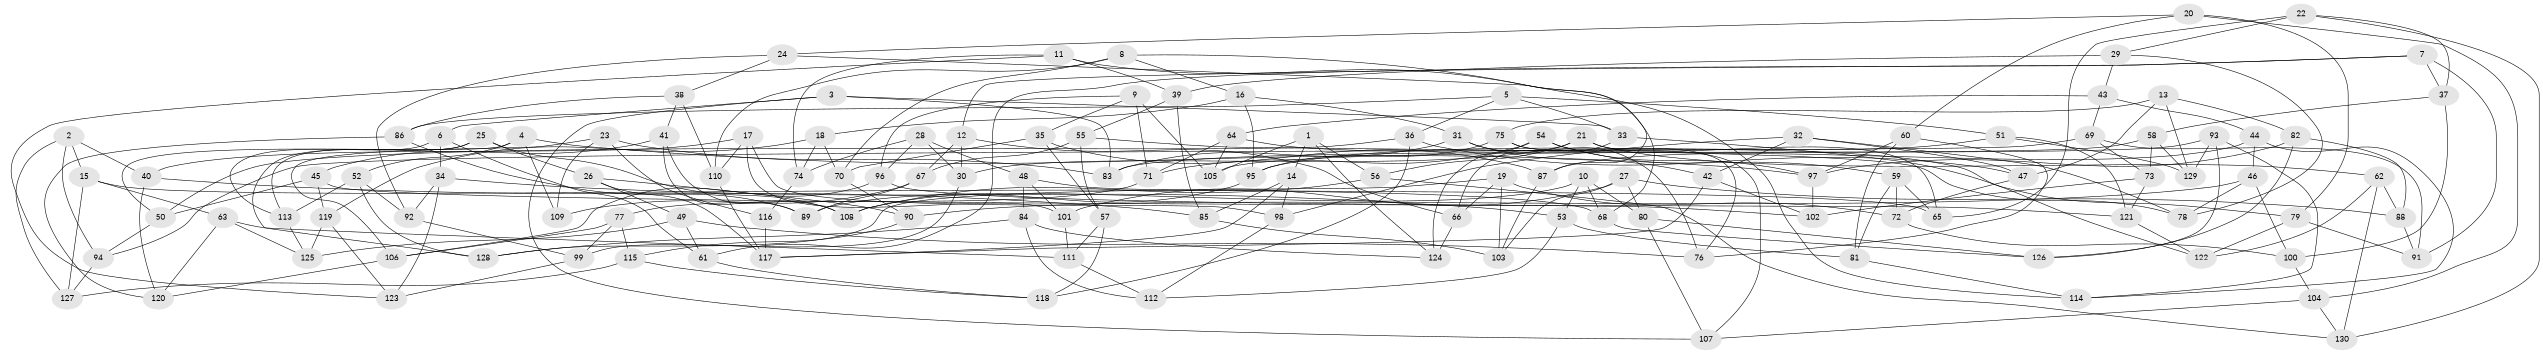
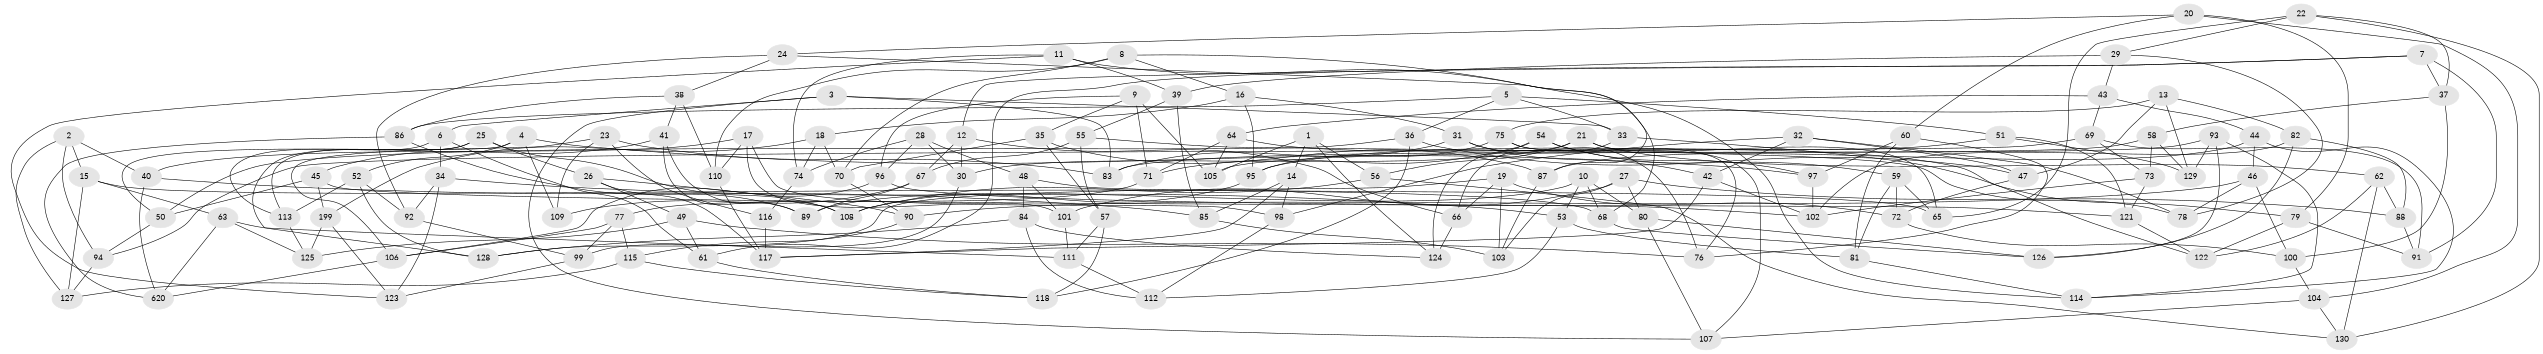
(2056, 164) -> (2045, 153)
(326, 218) -> (326, 218)
(158, 299) -> (158, 299)
